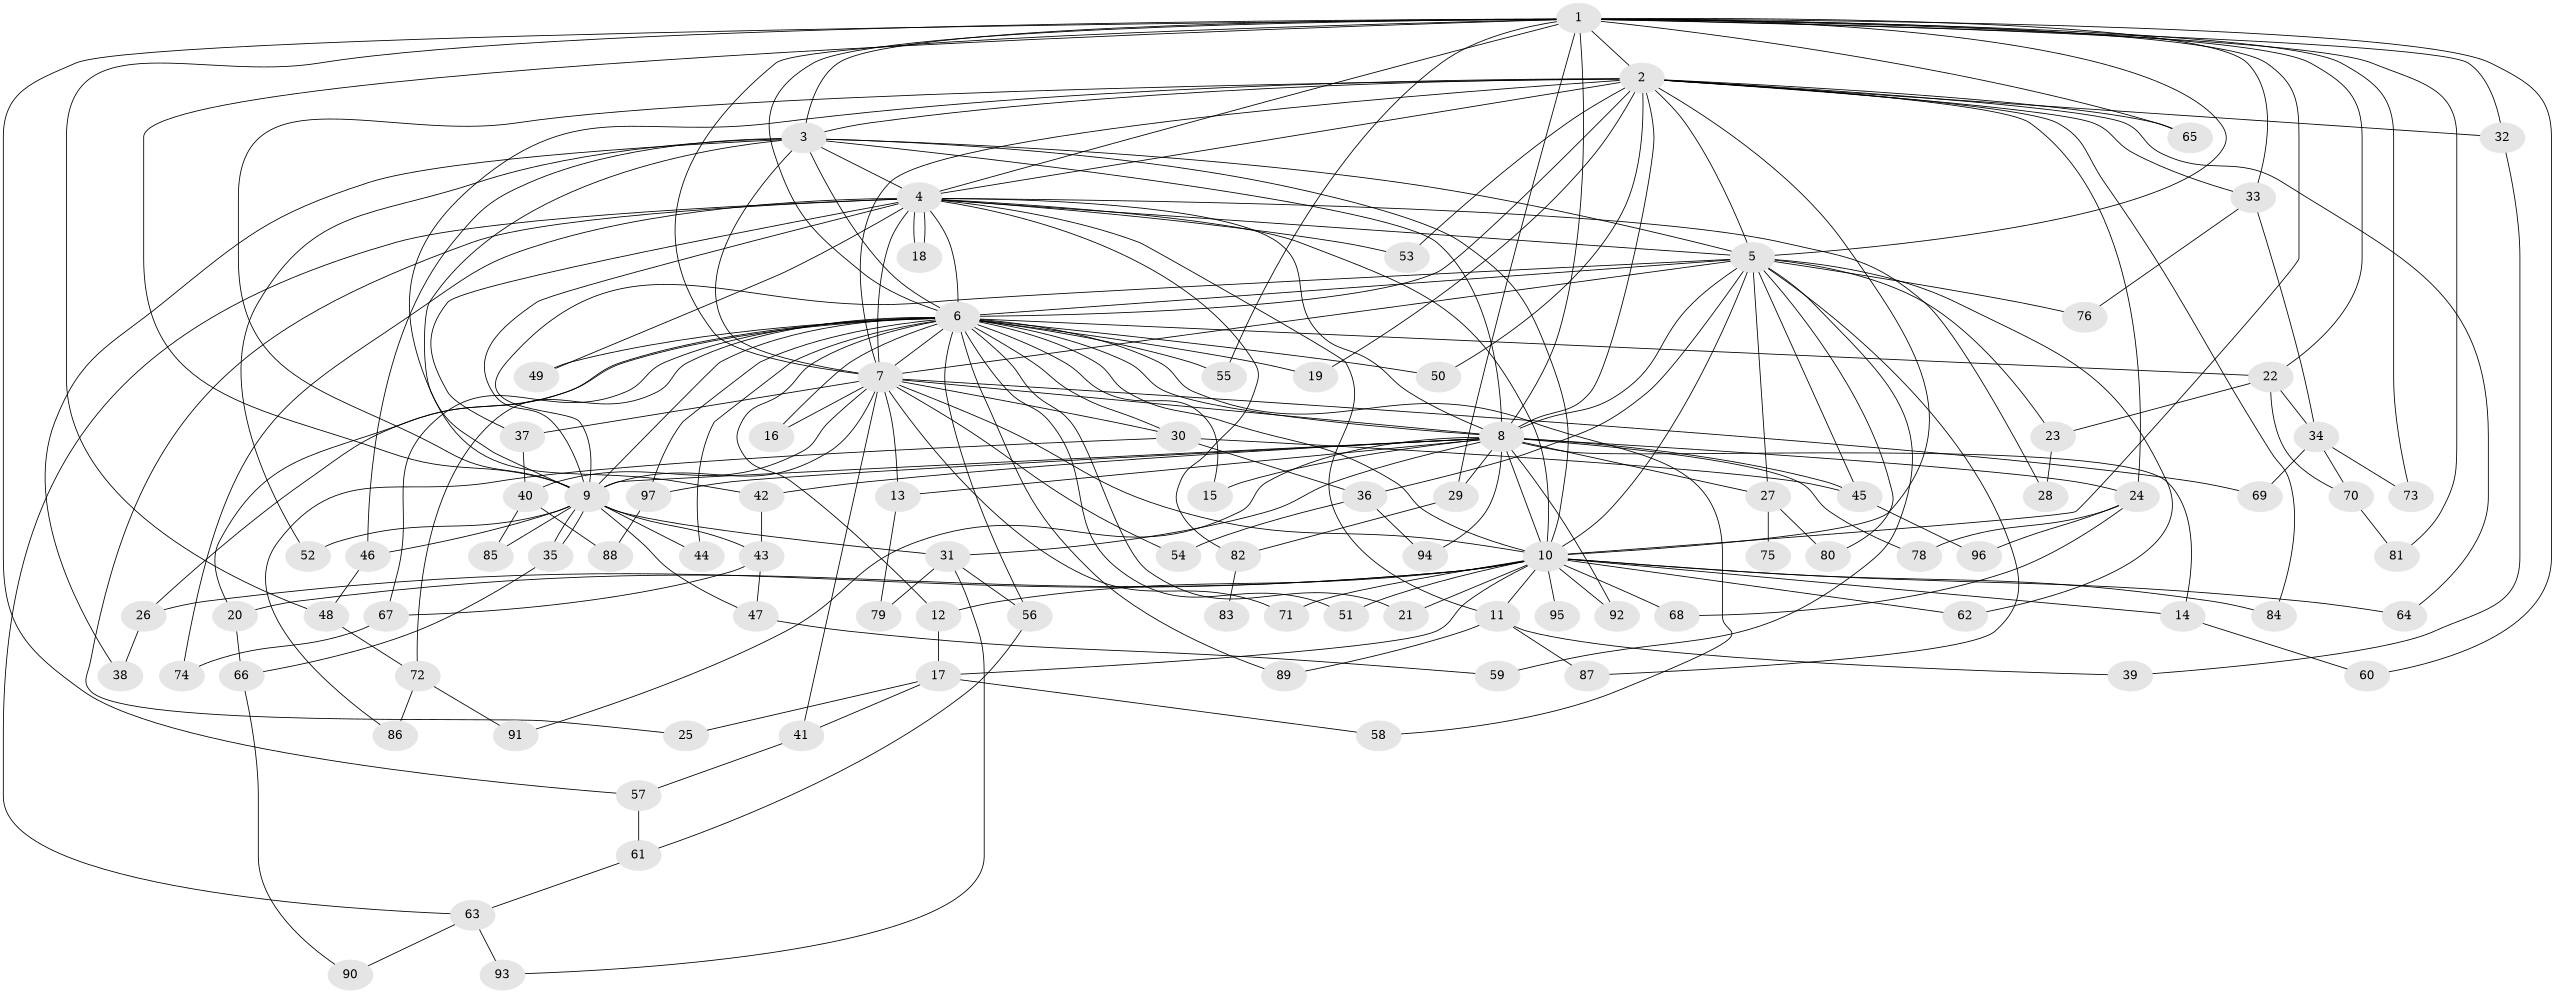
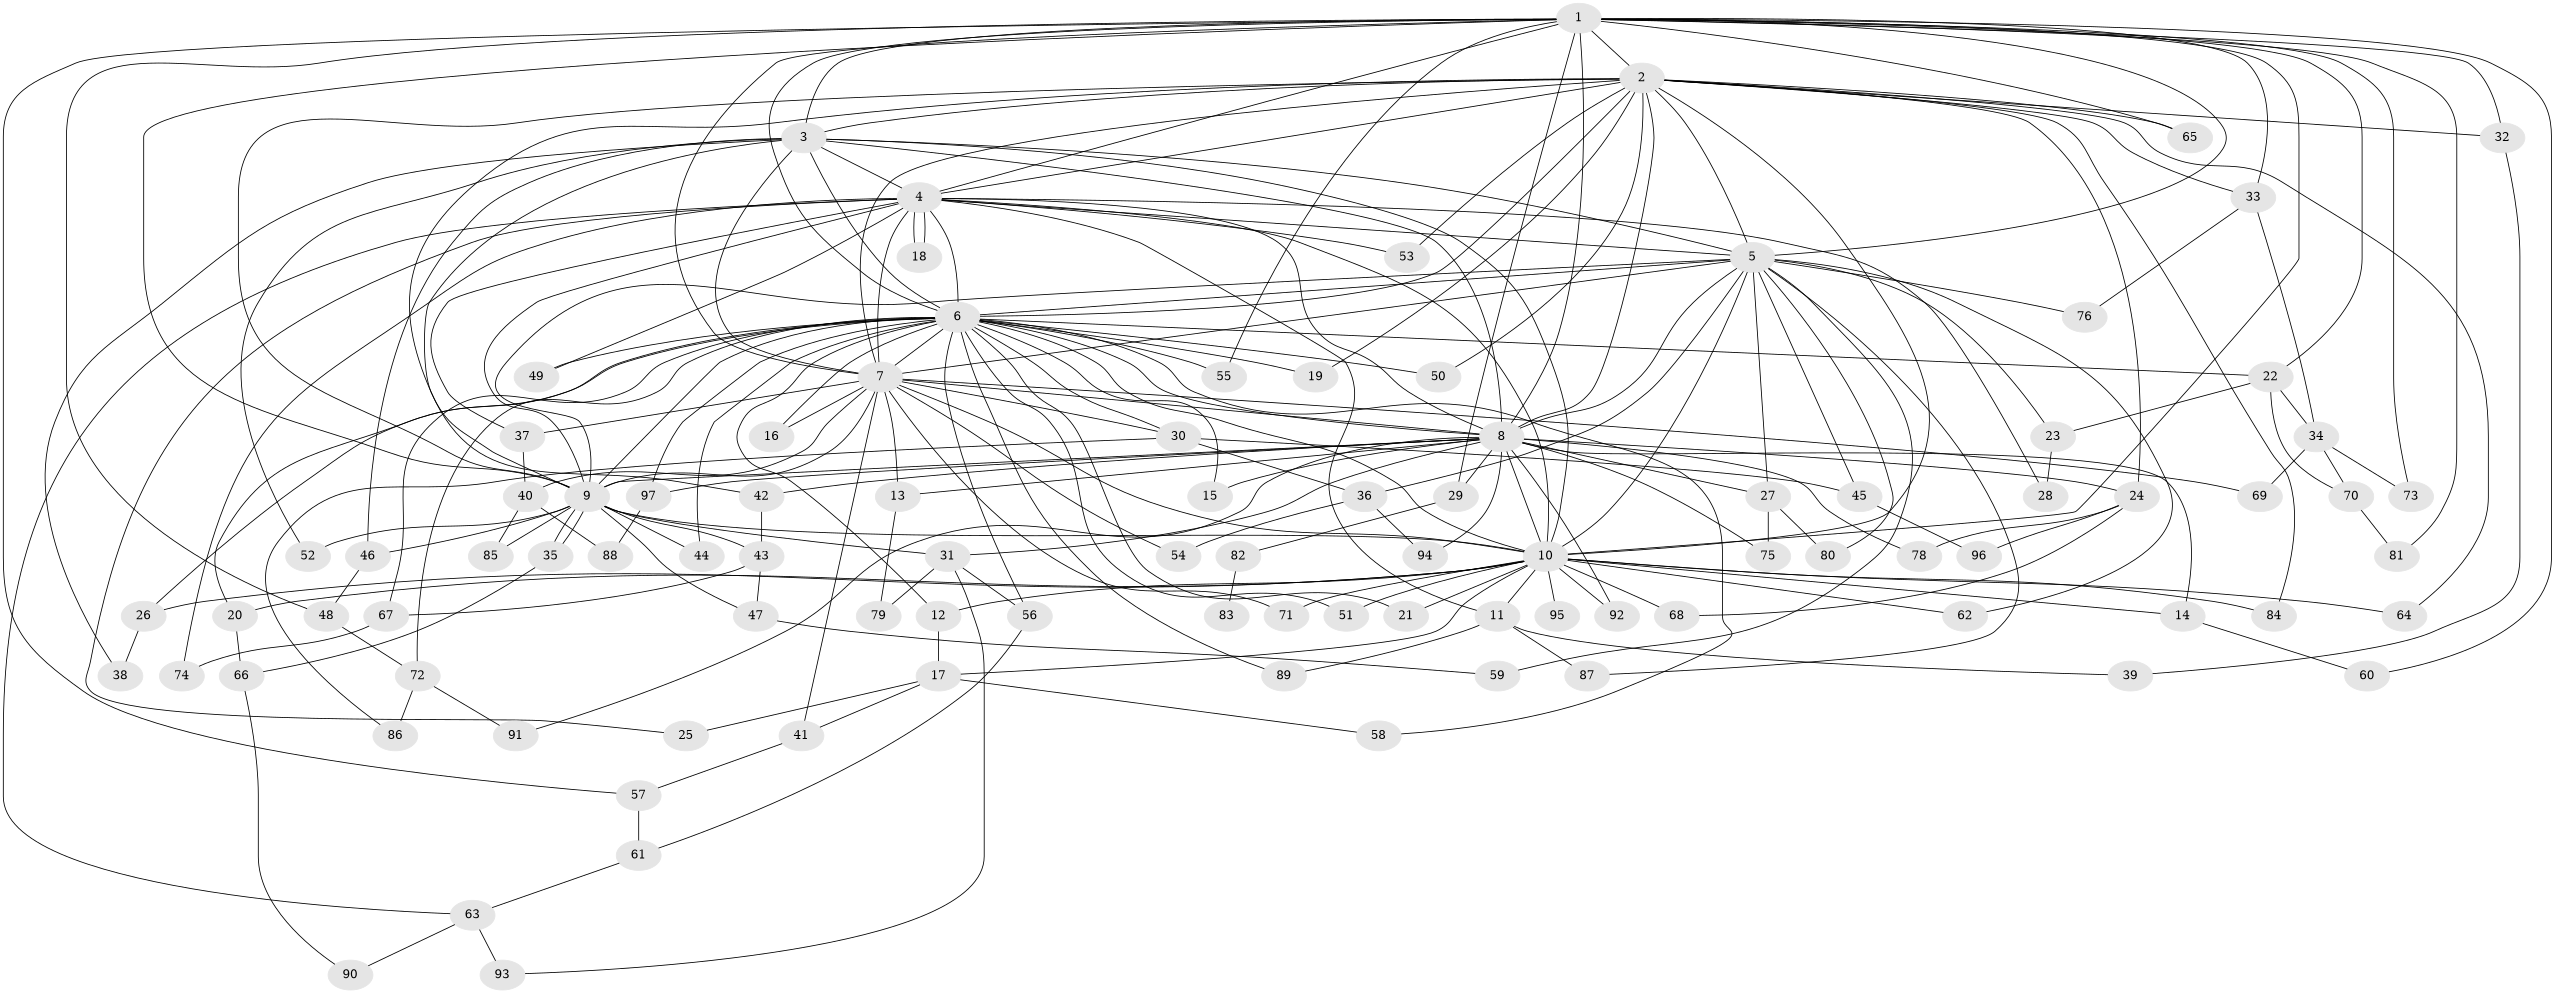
(1213, 314) -> none
(1684, 454) -> (1642, 483)
none -> (1040, 536)
